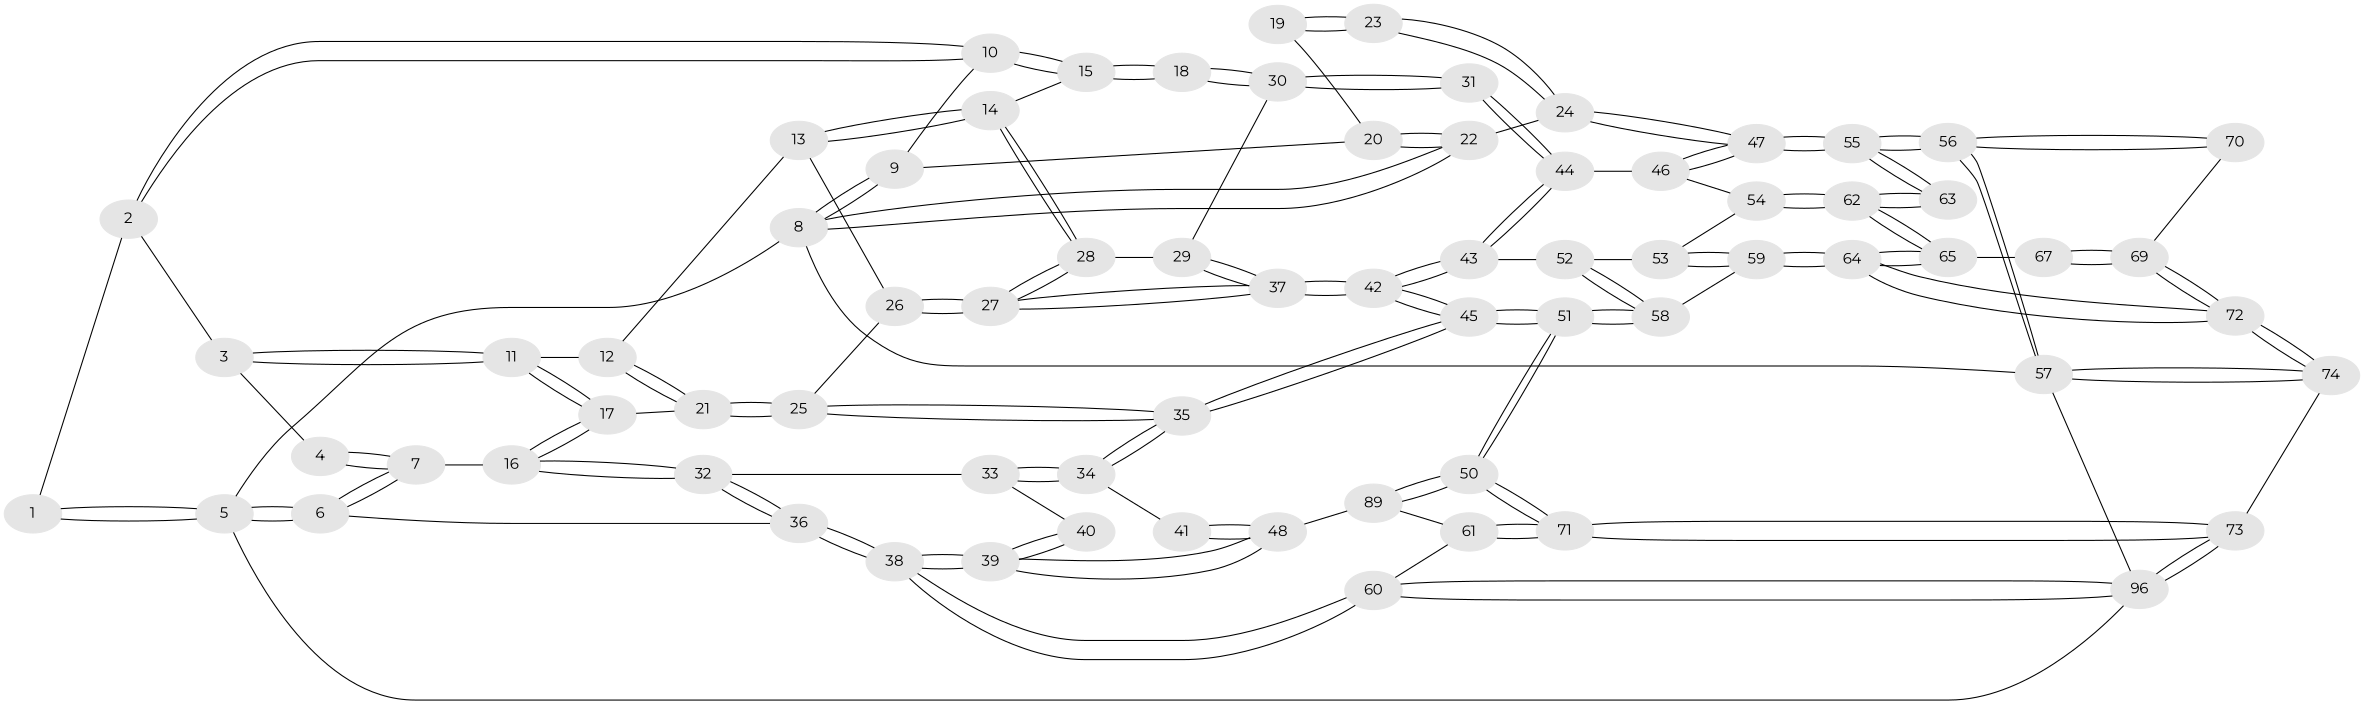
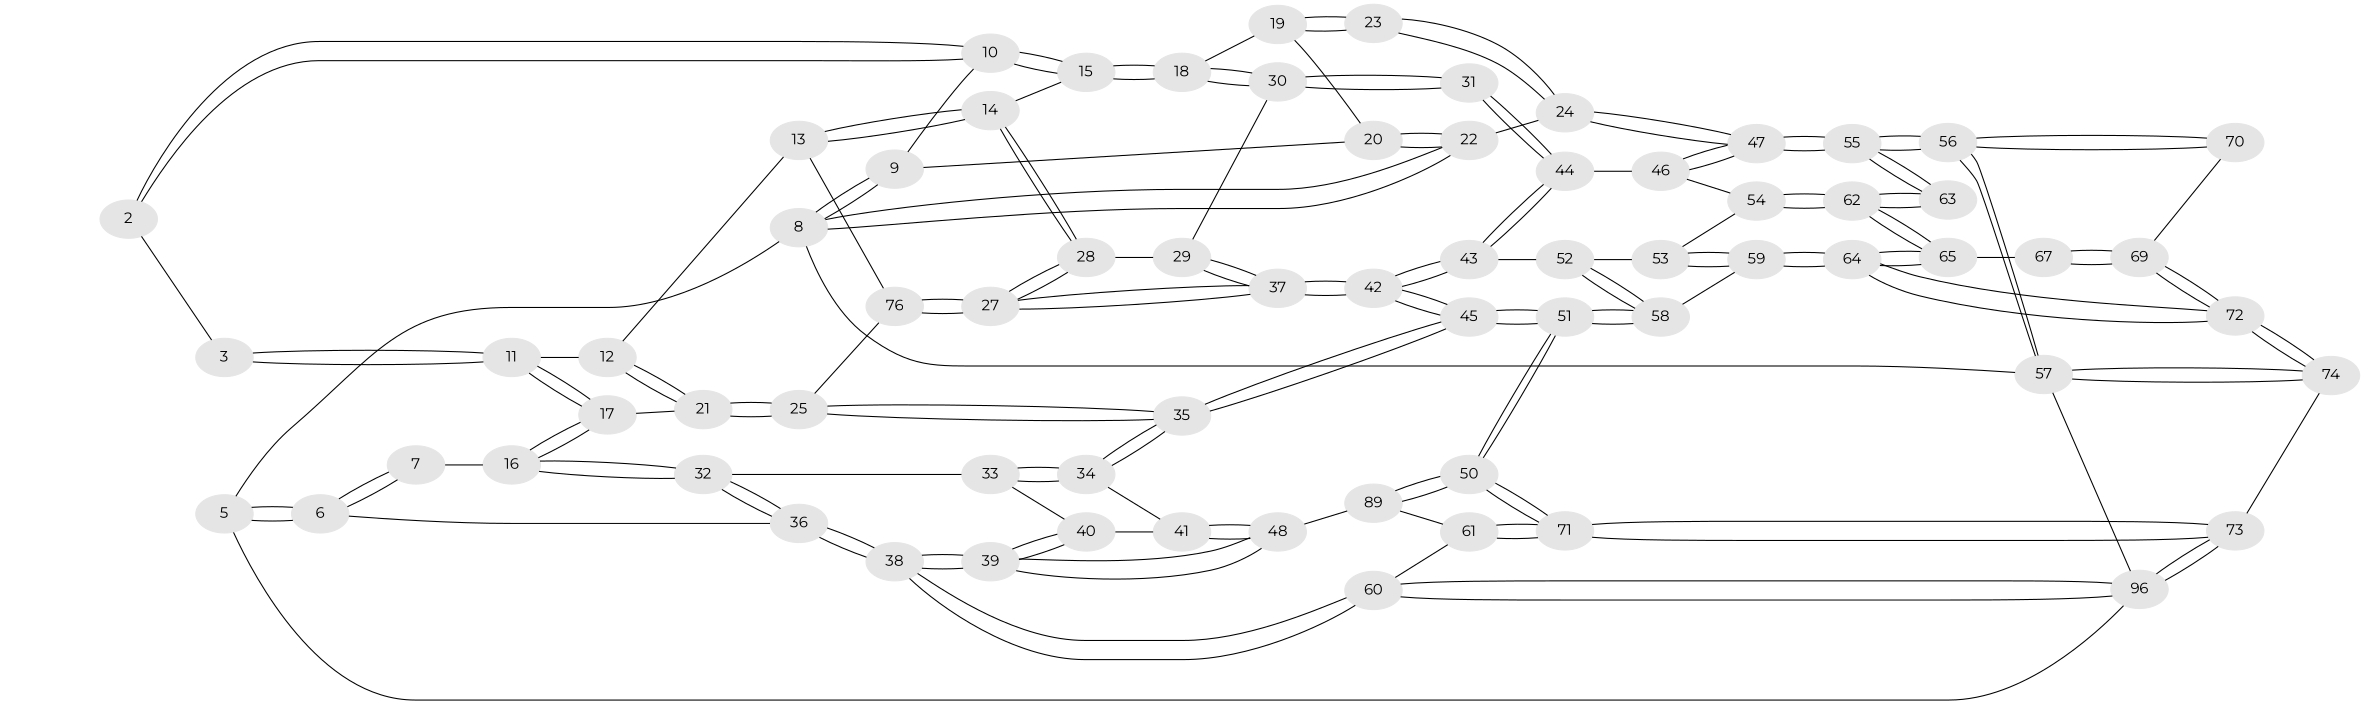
none -> (1230, 48)
(895, 306) -> (895, 306)
(320, 456) -> none
(33, 514) -> none
none -> (1134, 532)
